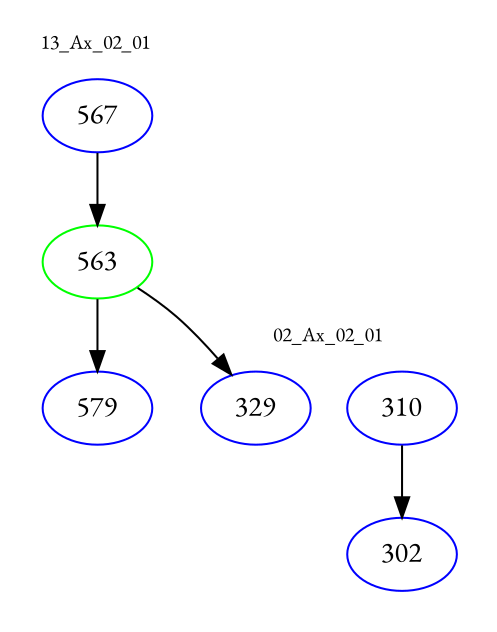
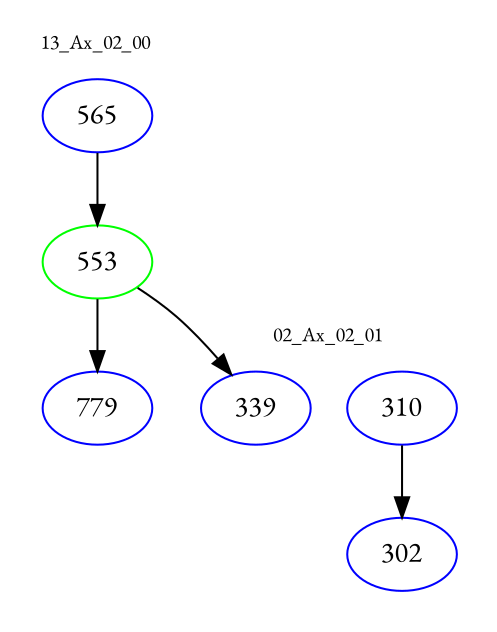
(96, 44) -> (96, 44)
(97, 116) -> (97, 116)
(97, 262) -> (97, 262)
(97, 408) -> (97, 408)
(256, 408) -> (256, 408)
